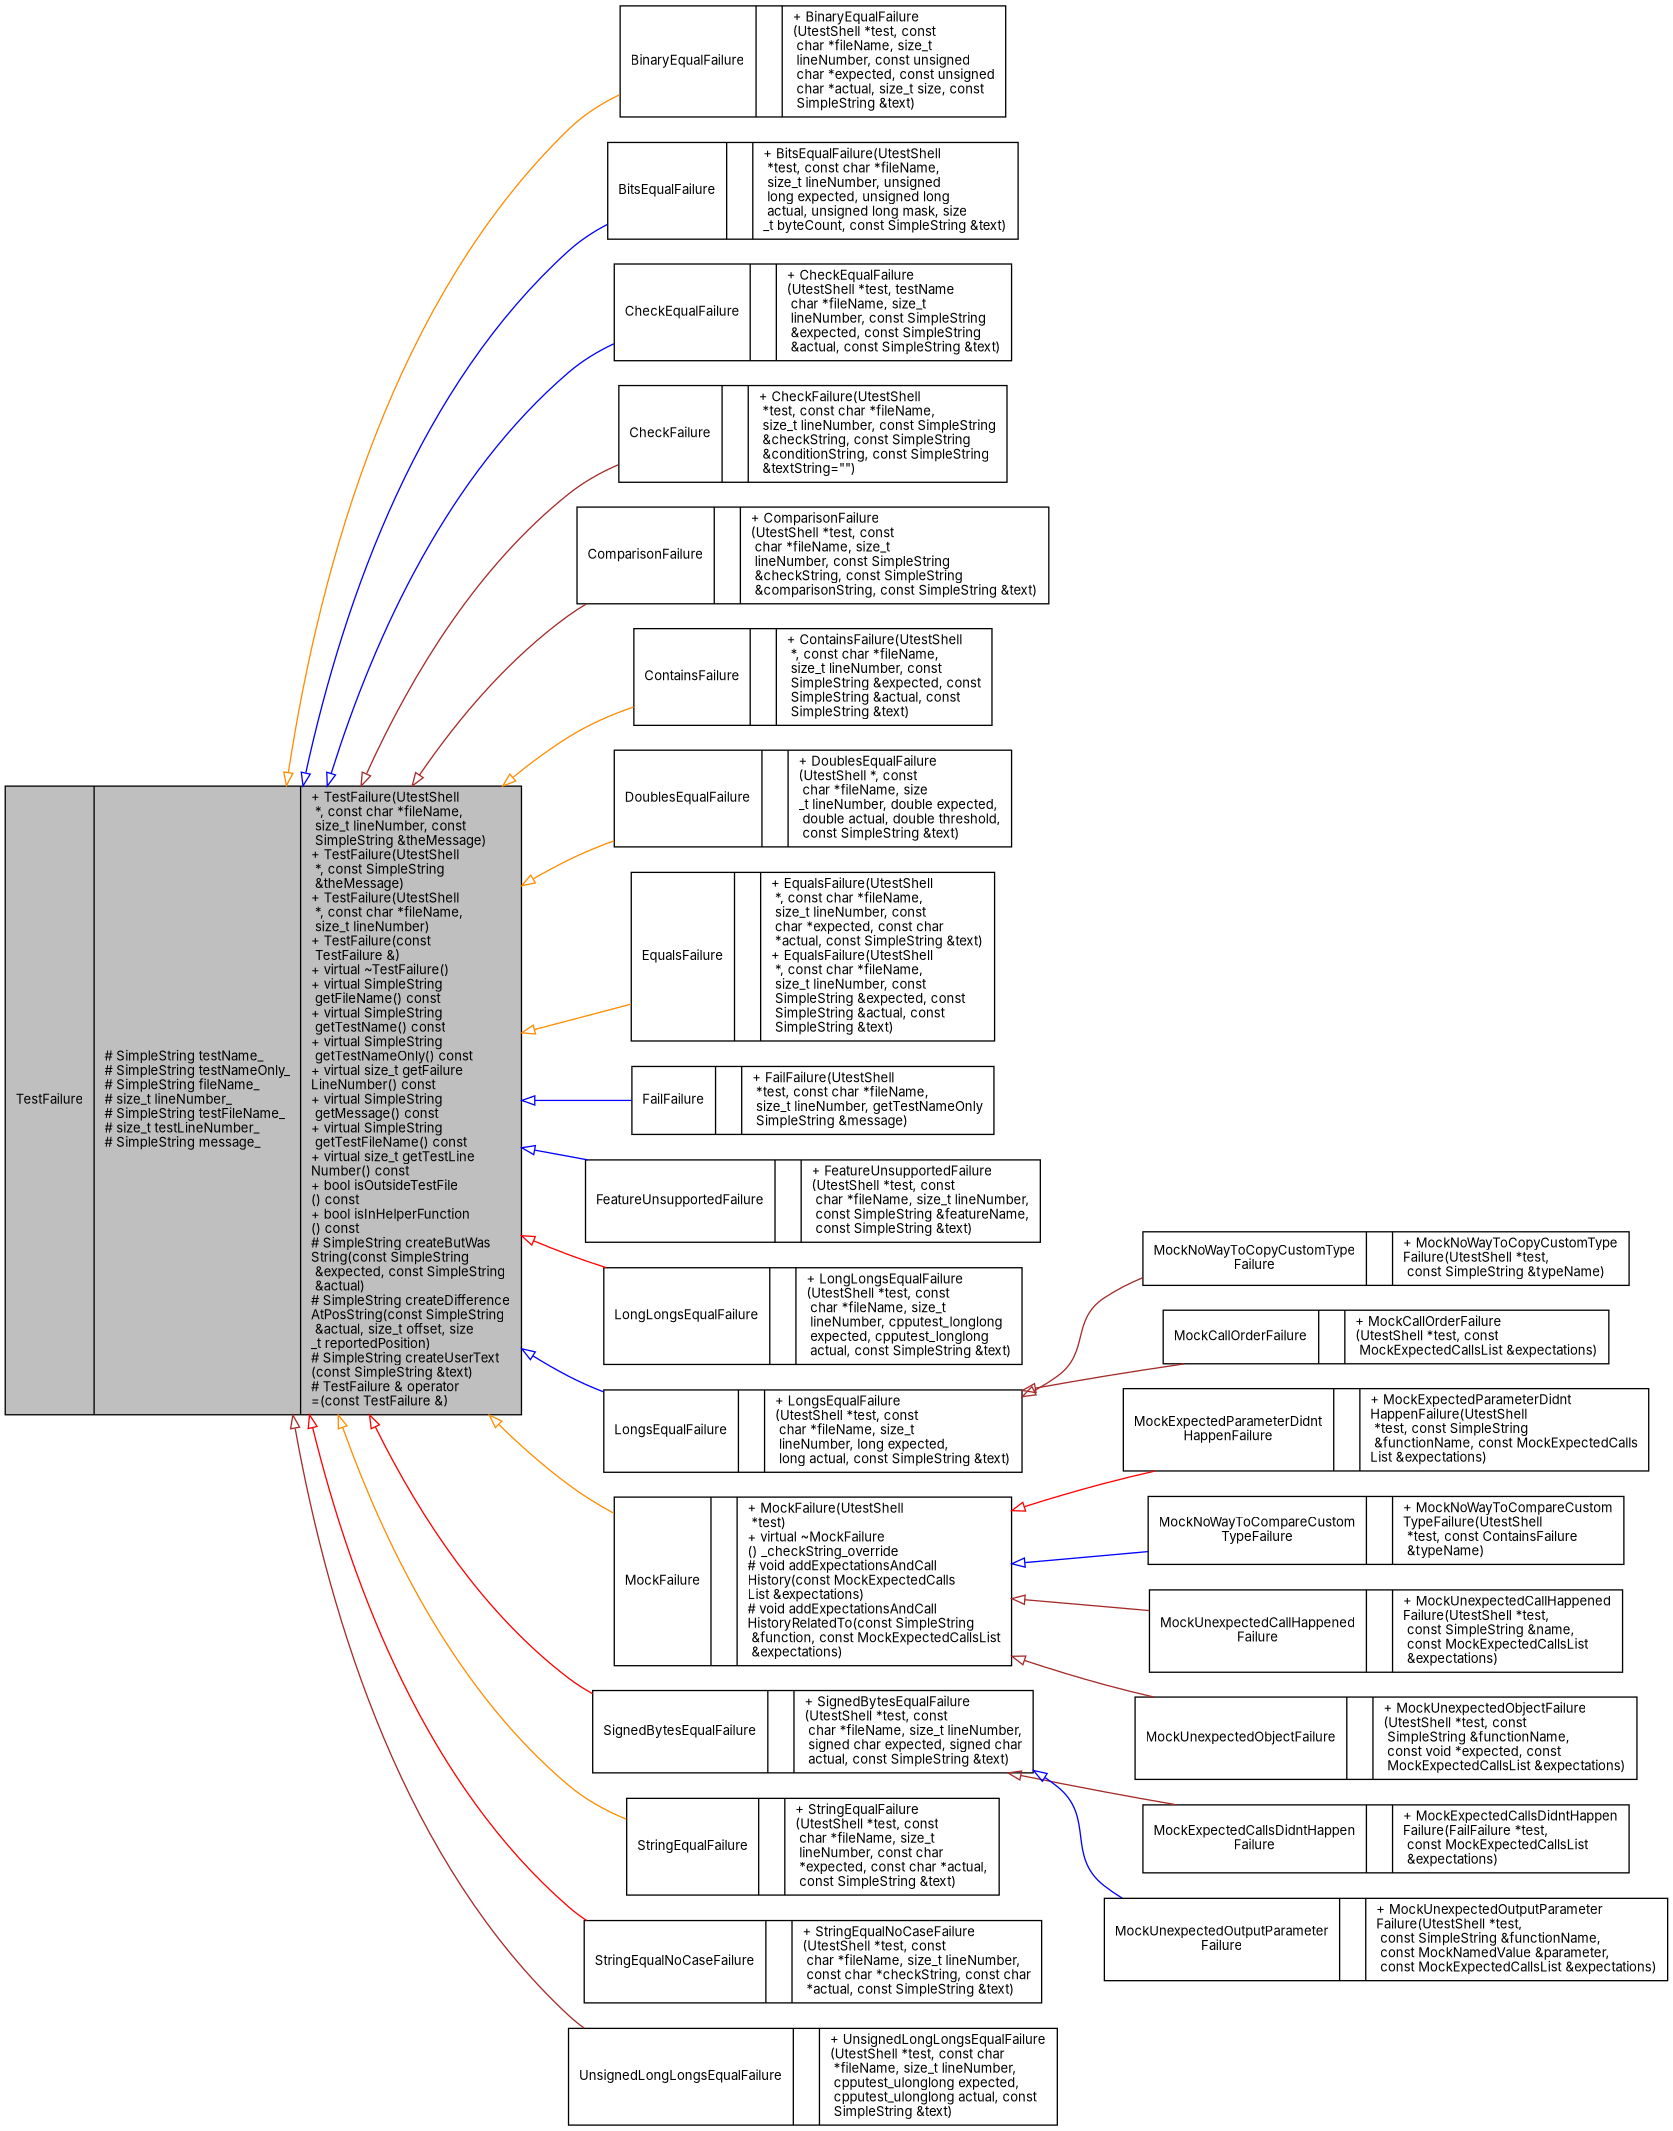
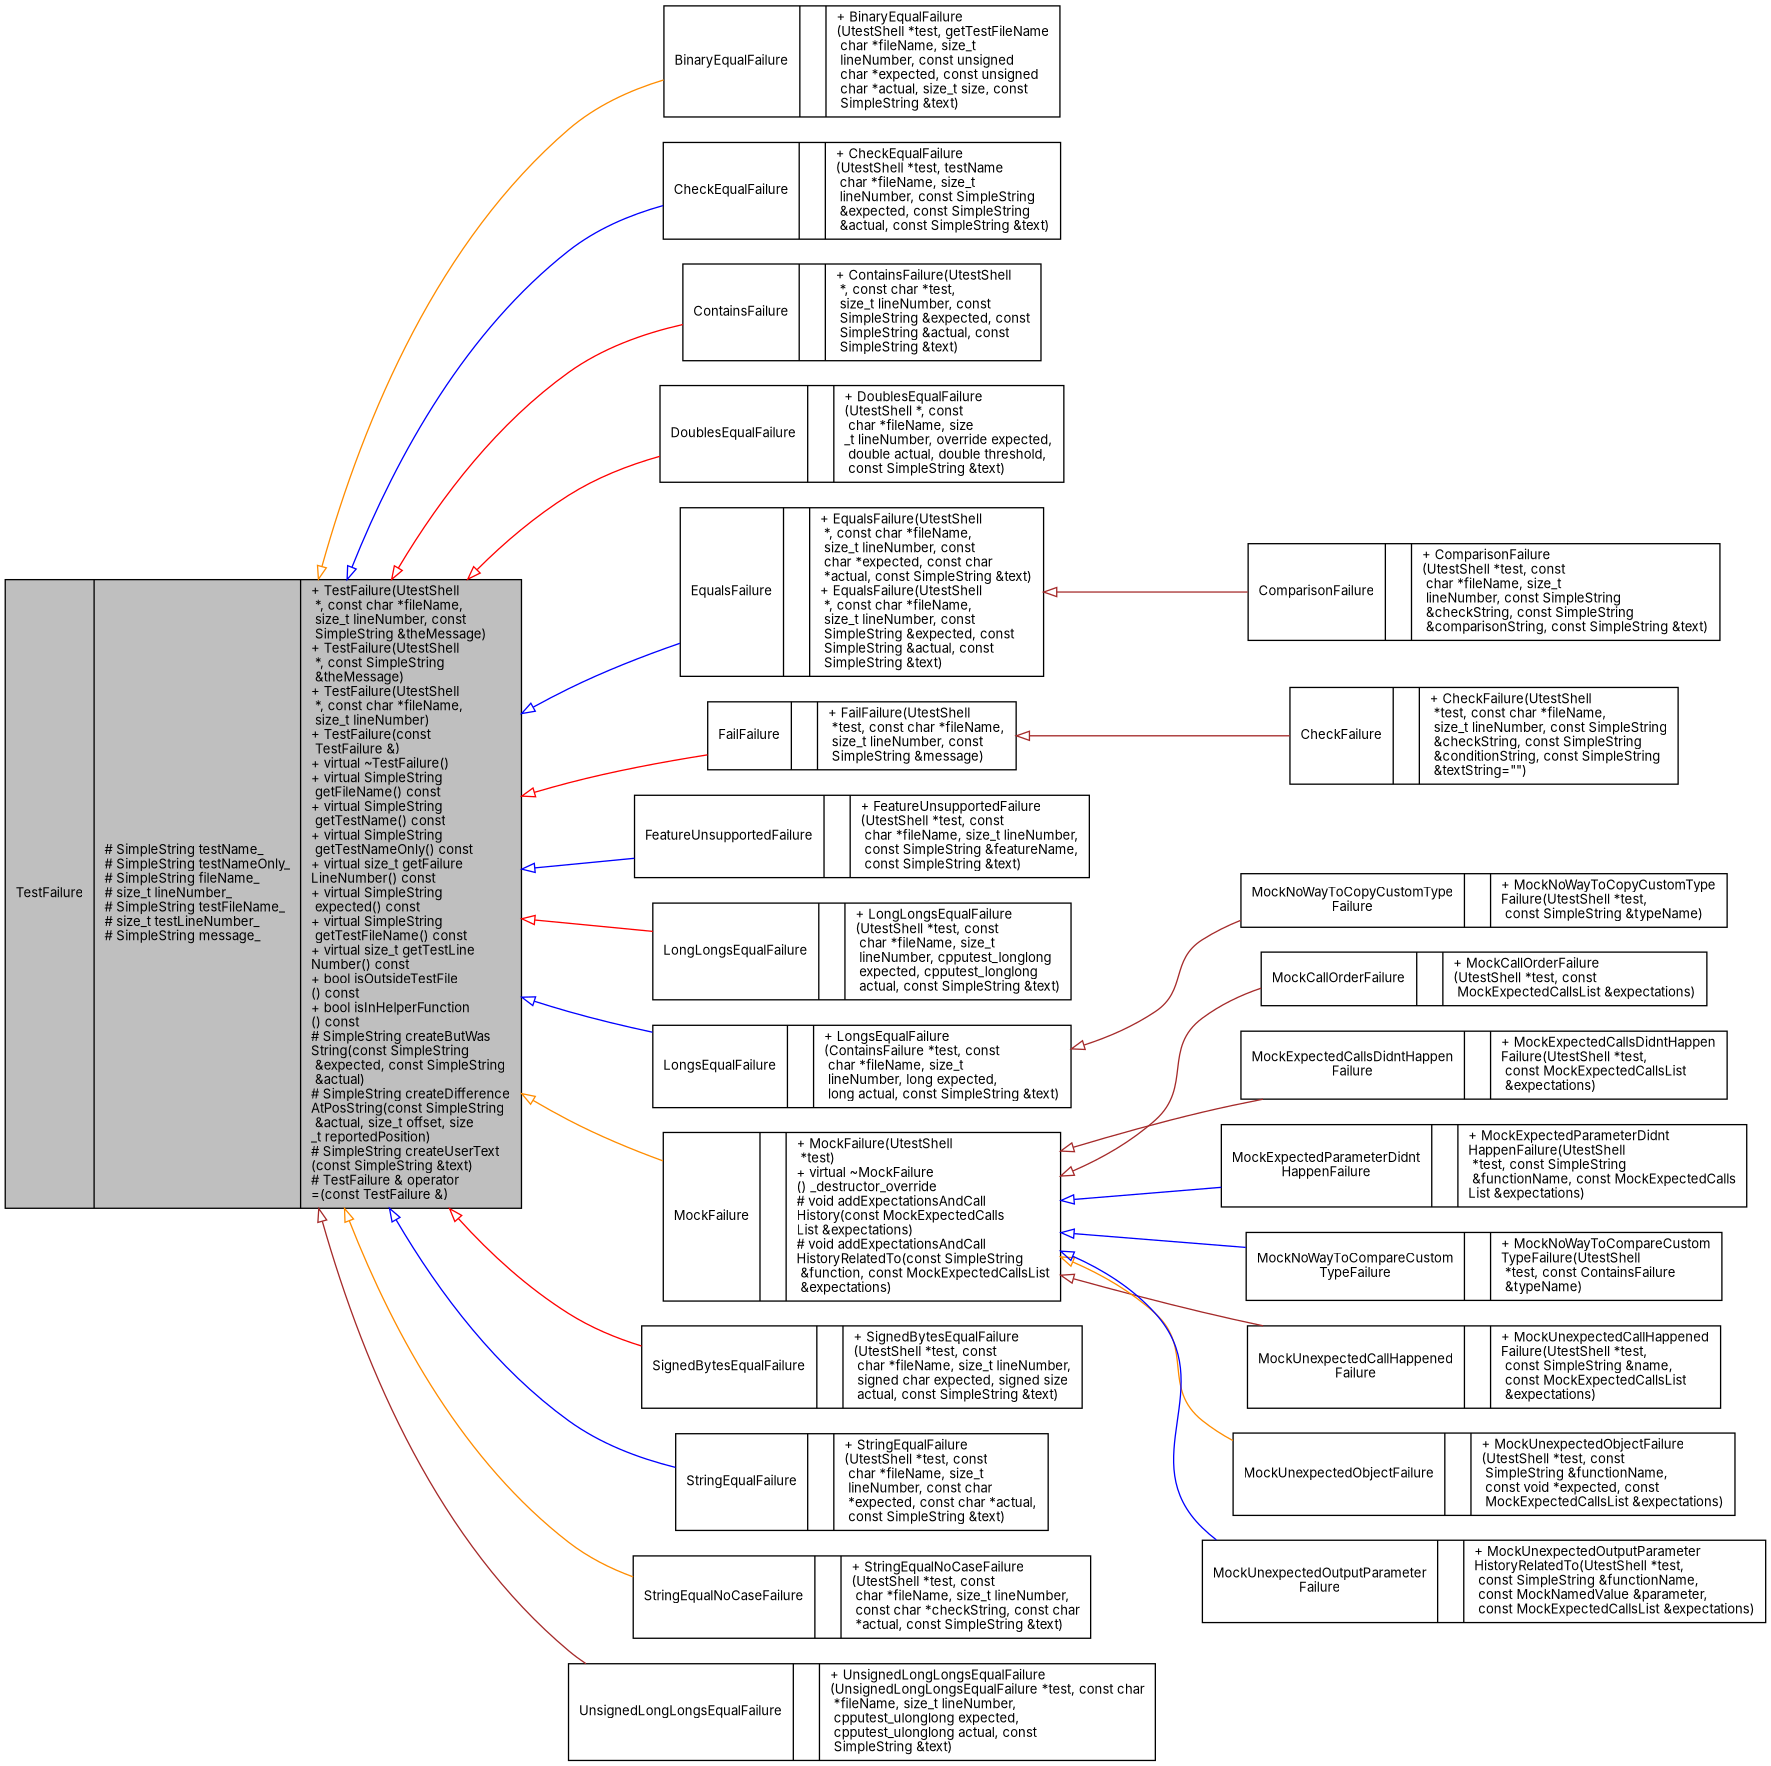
(865, 32) -> (943, 32)
(813, 191) -> none
(469, 599) -> (1160, 736)
(863, 655) -> (896, 290)
(494, 681) -> (1152, 592)
(570, 736) -> (516, 416)
(899, 805) -> (949, 440)
(573, 858) -> (561, 500)
(583, 1017) -> (605, 672)
(583, 1100) -> (620, 771)
(868, 1107) -> (906, 742)
(375, 1114) -> (366, 908)
(1110, 1375) -> (1175, 1084)
(847, 1416) -> (912, 1051)
(1089, 1487) -> (1148, 1193)
(823, 1552) -> (867, 1187)
(451, 1649) -> (512, 1372)
(1089, 1680) -> (1172, 1338)
(411, 1697) -> (459, 1426)
(914, 1745) -> (961, 1381)
(1099, 1791) -> (1167, 1121)
(1476, 1831) -> (1574, 1057)
(1081, 1840) -> (1179, 1406)
(1449, 1924) -> (1579, 1566)
(917, 2055) -> (987, 1690)
